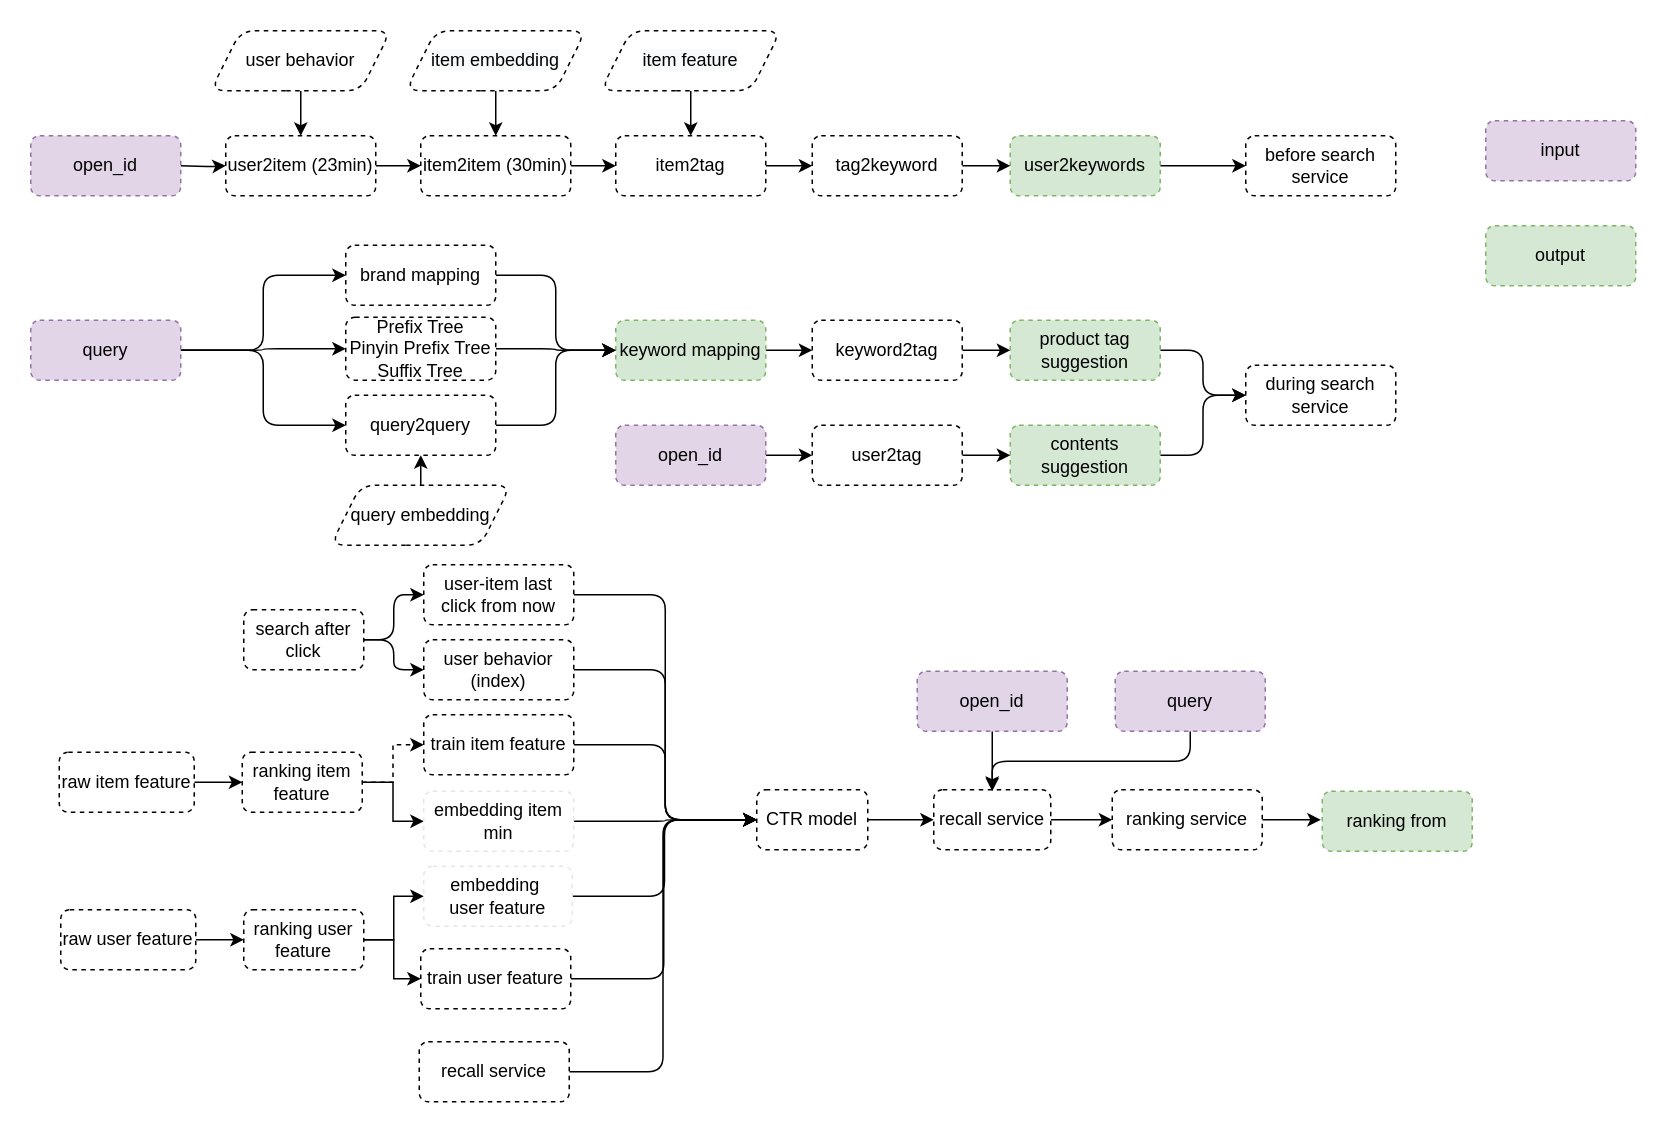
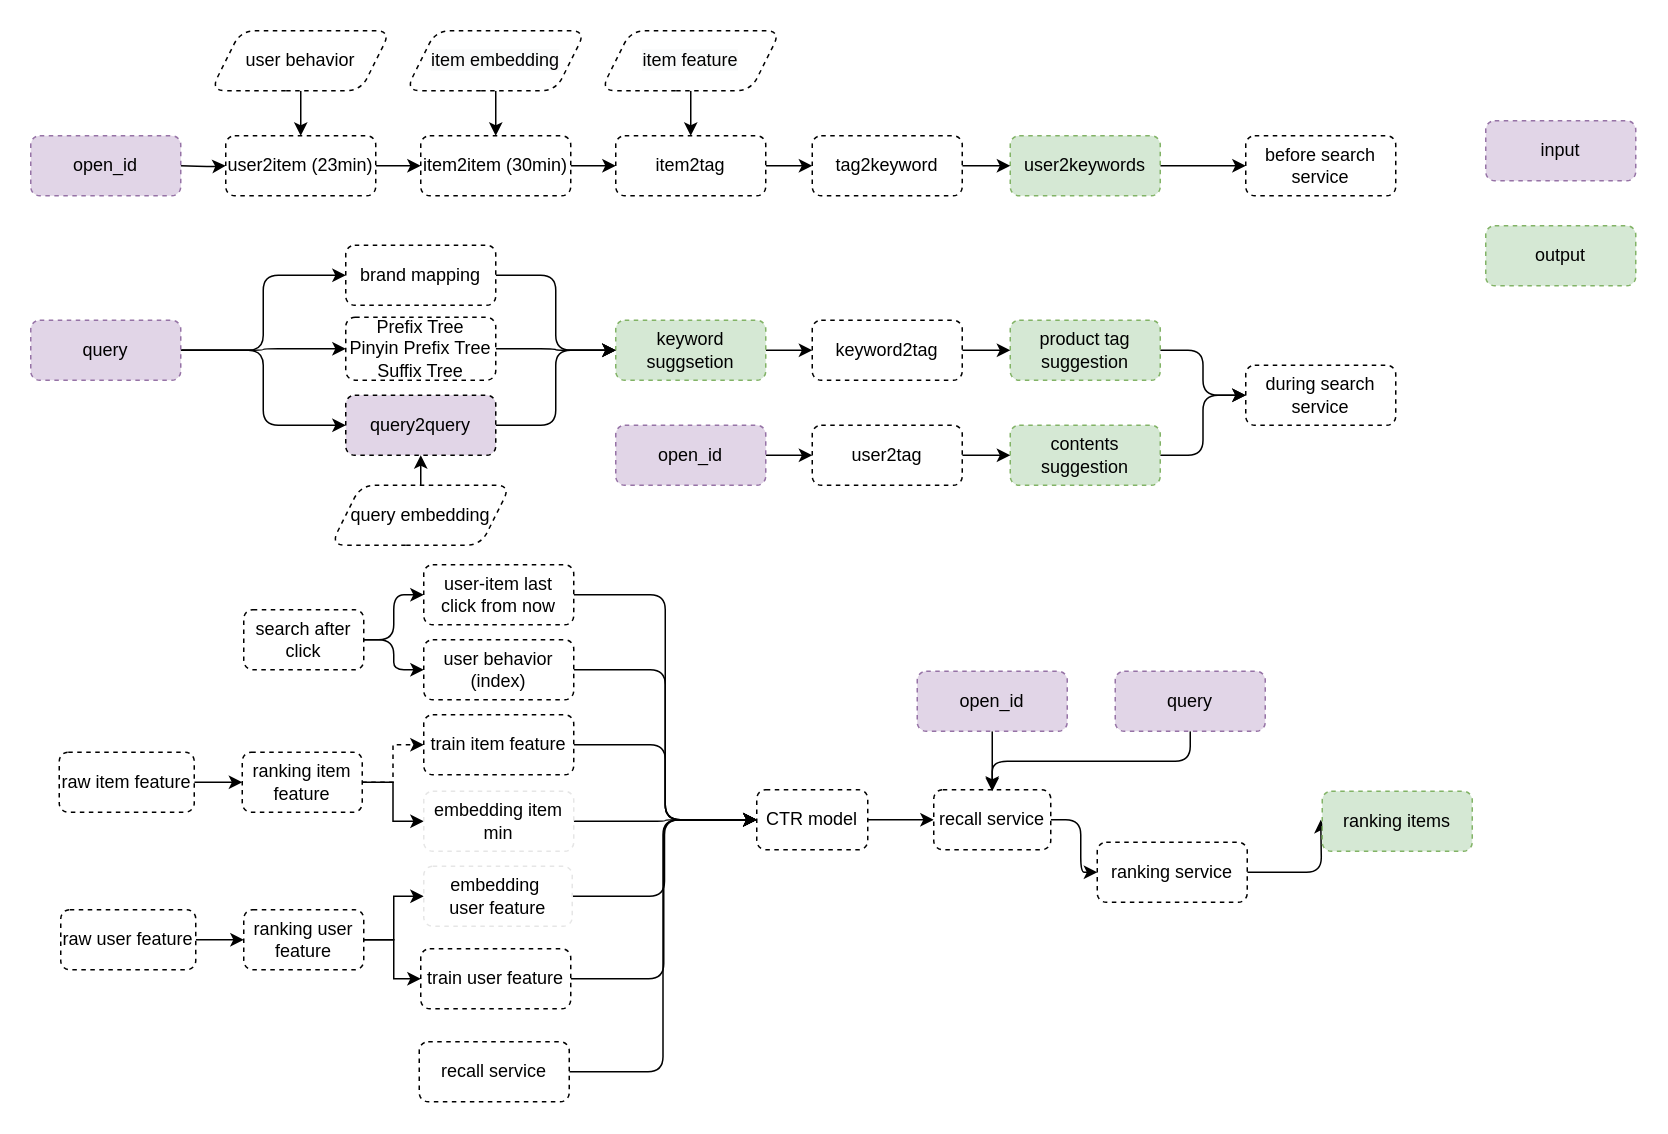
(691, 350) -> (691, 350)
(421, 425) -> (421, 425)
(1187, 820) -> (1172, 872)
(1397, 821) -> (1397, 821)
